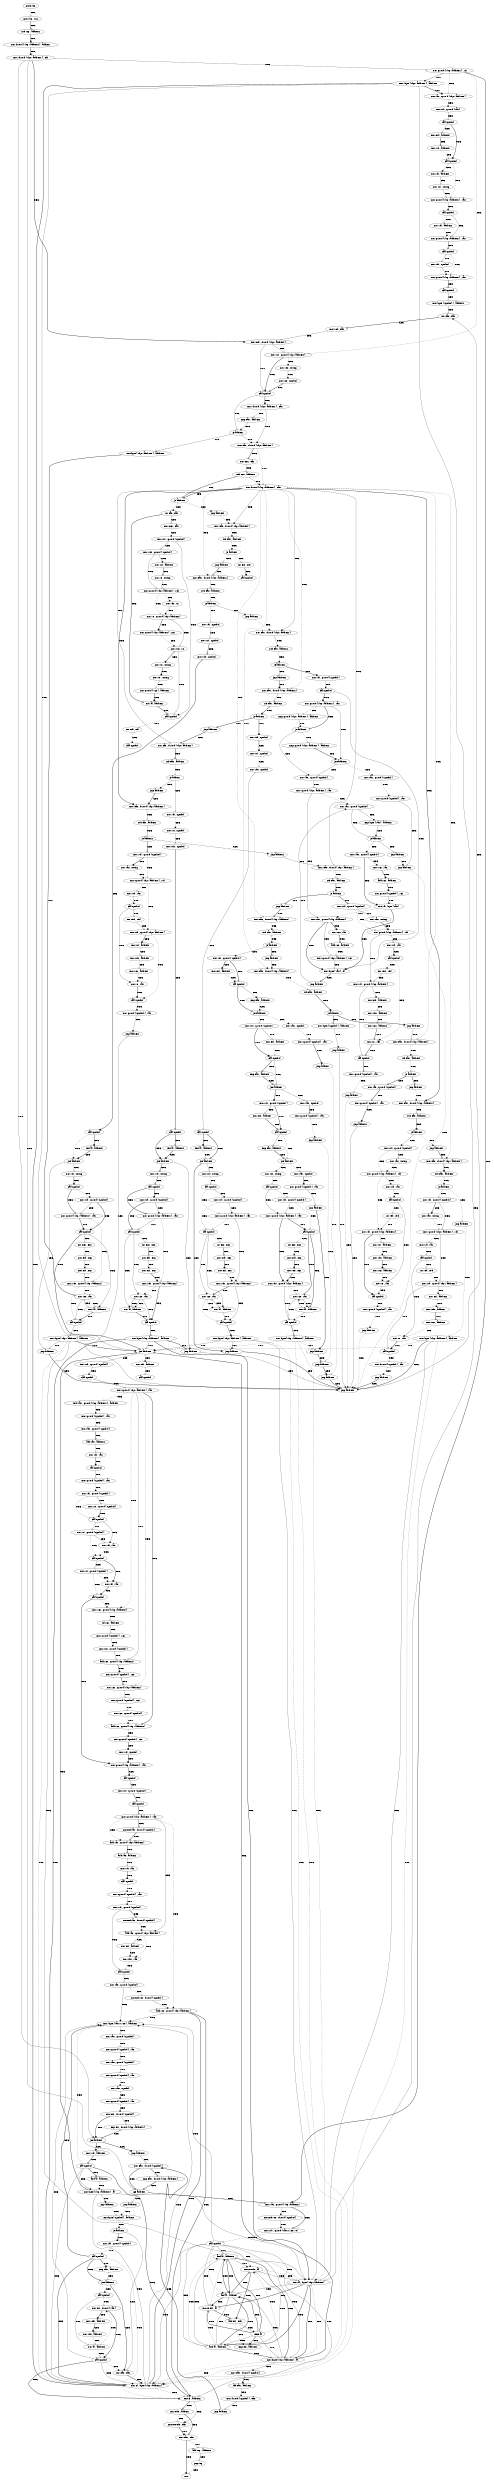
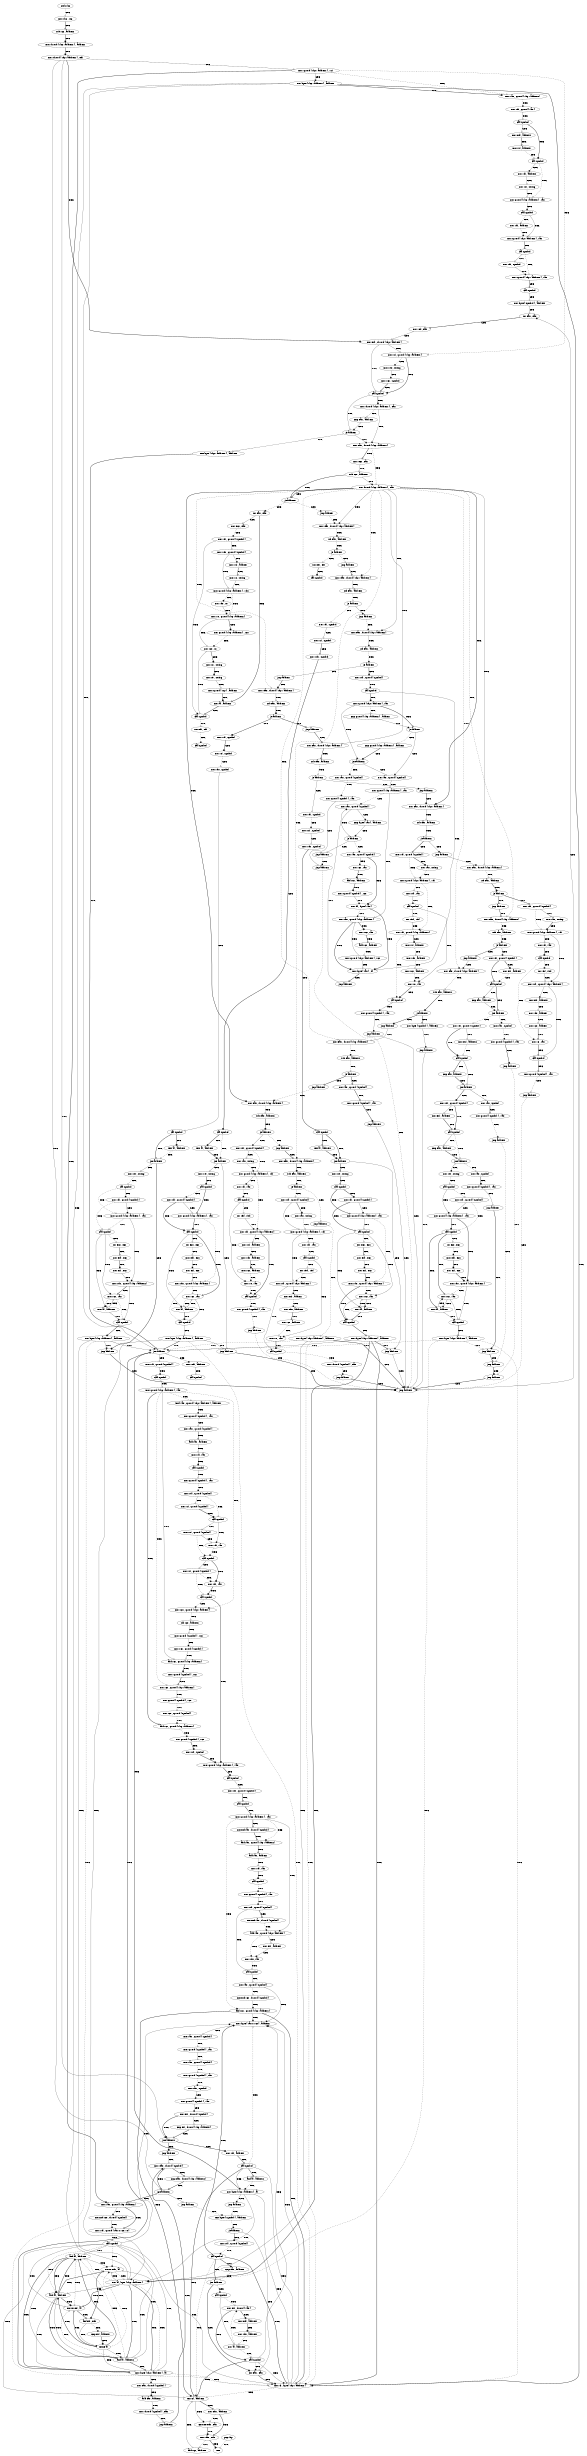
(253, 2340) -> (102, 2340)
(200, 2456) -> (187, 2425)
